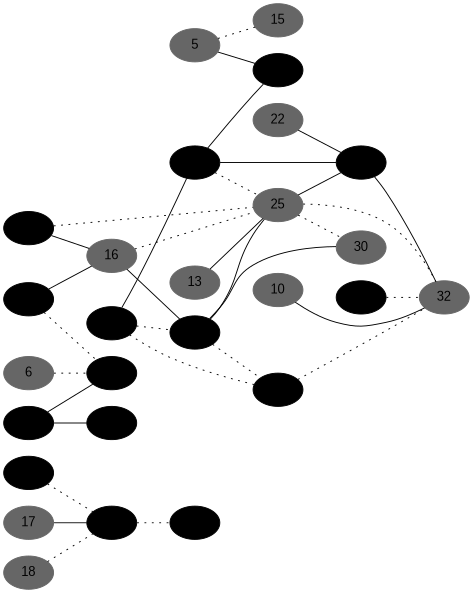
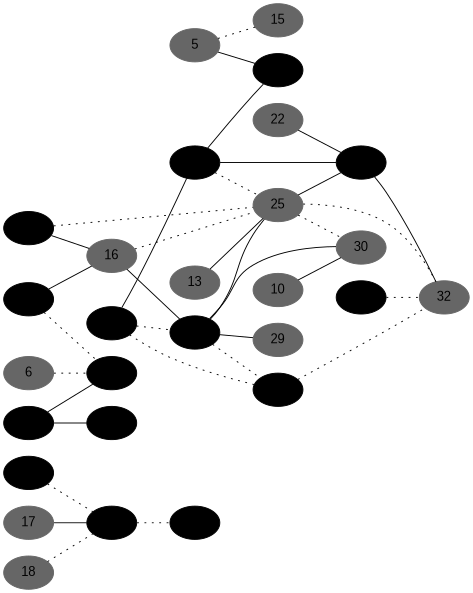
(359, 326) -> (320, 269)
none -> (278, 340)
